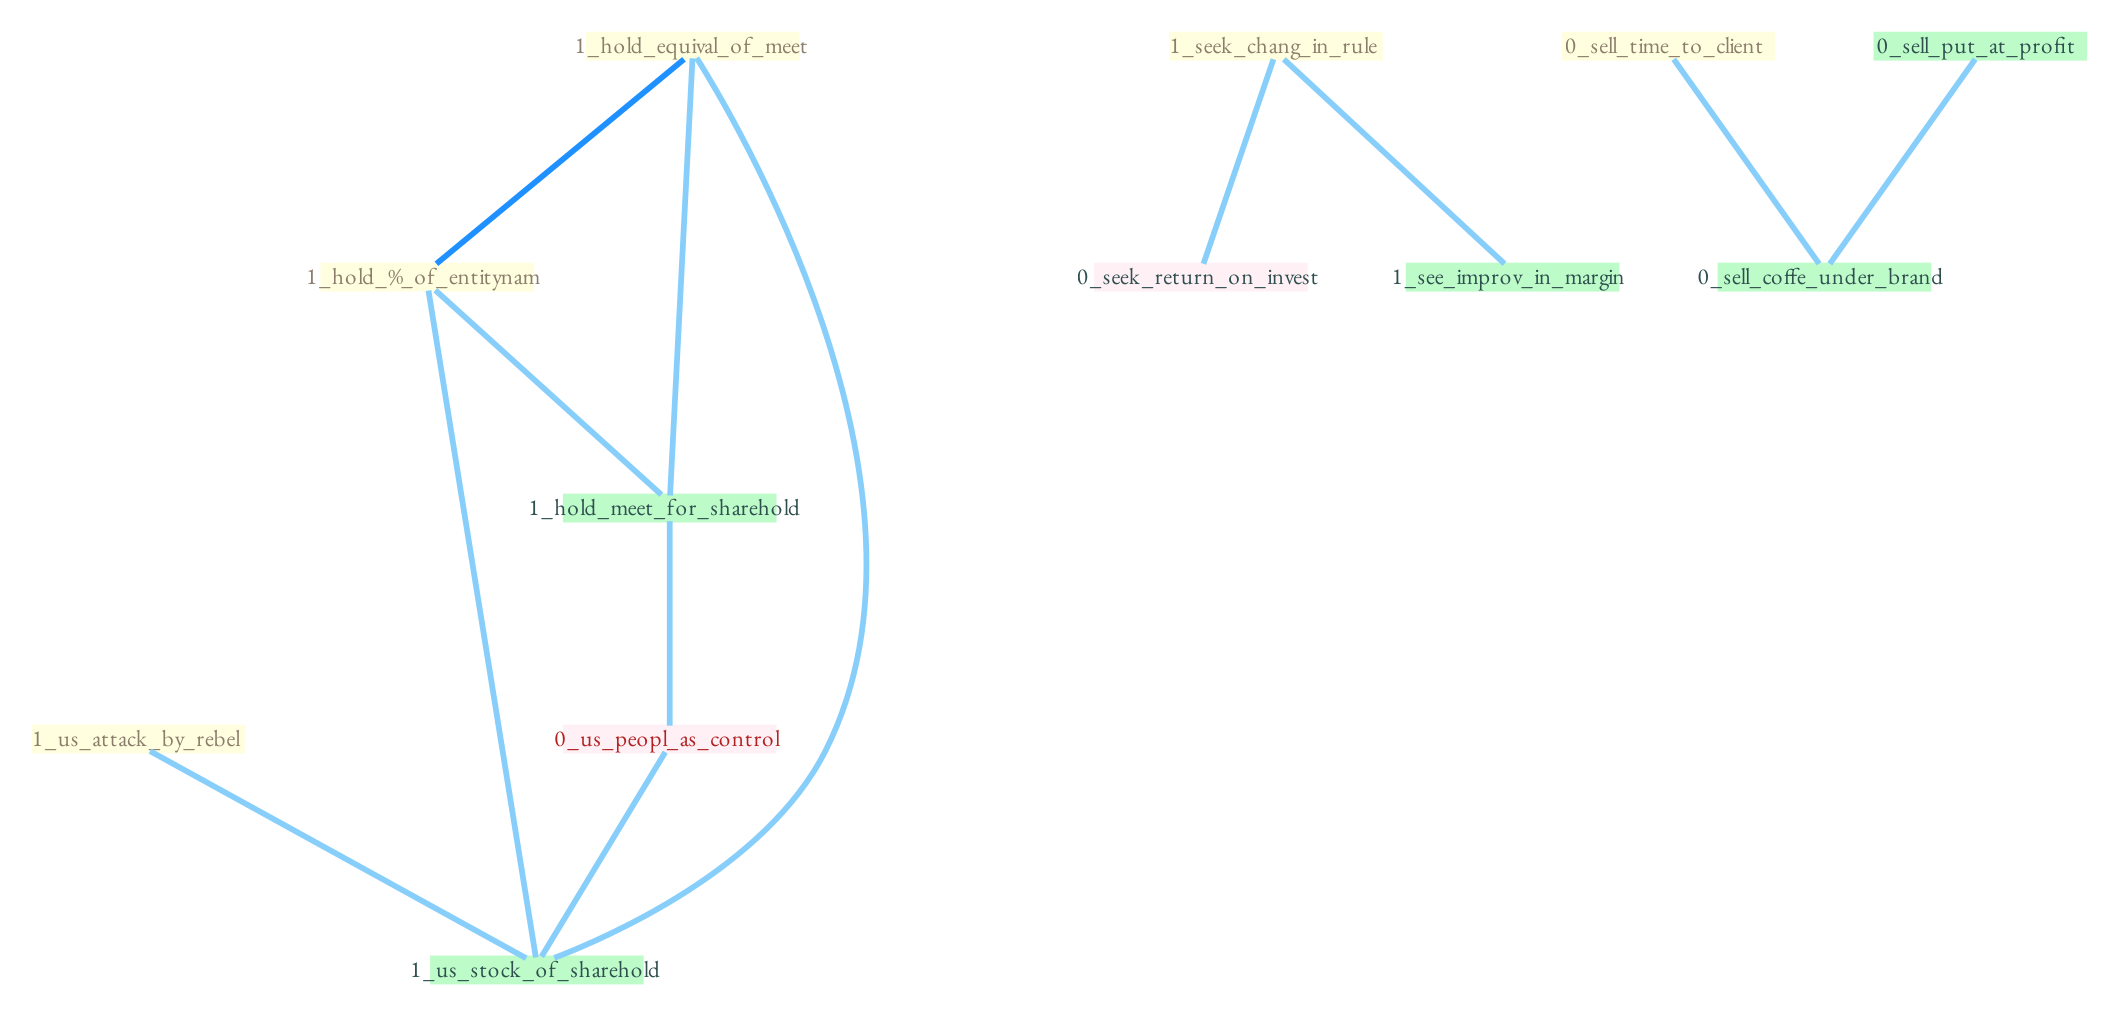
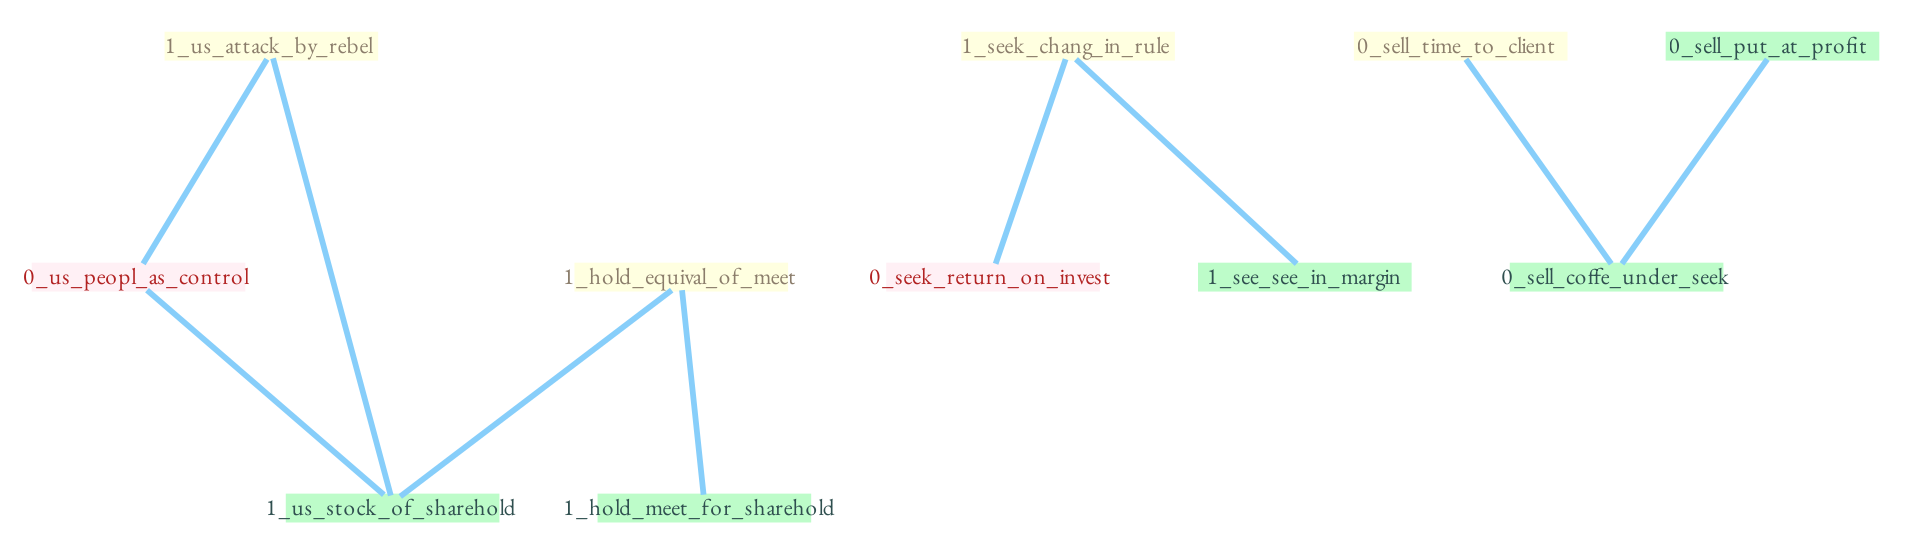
(427, 277) -> none
(1201, 277) -> (993, 277)
(1513, 277) -> (1305, 277)
(1824, 277) -> (1617, 277)
(670, 623) -> (205, 162)
